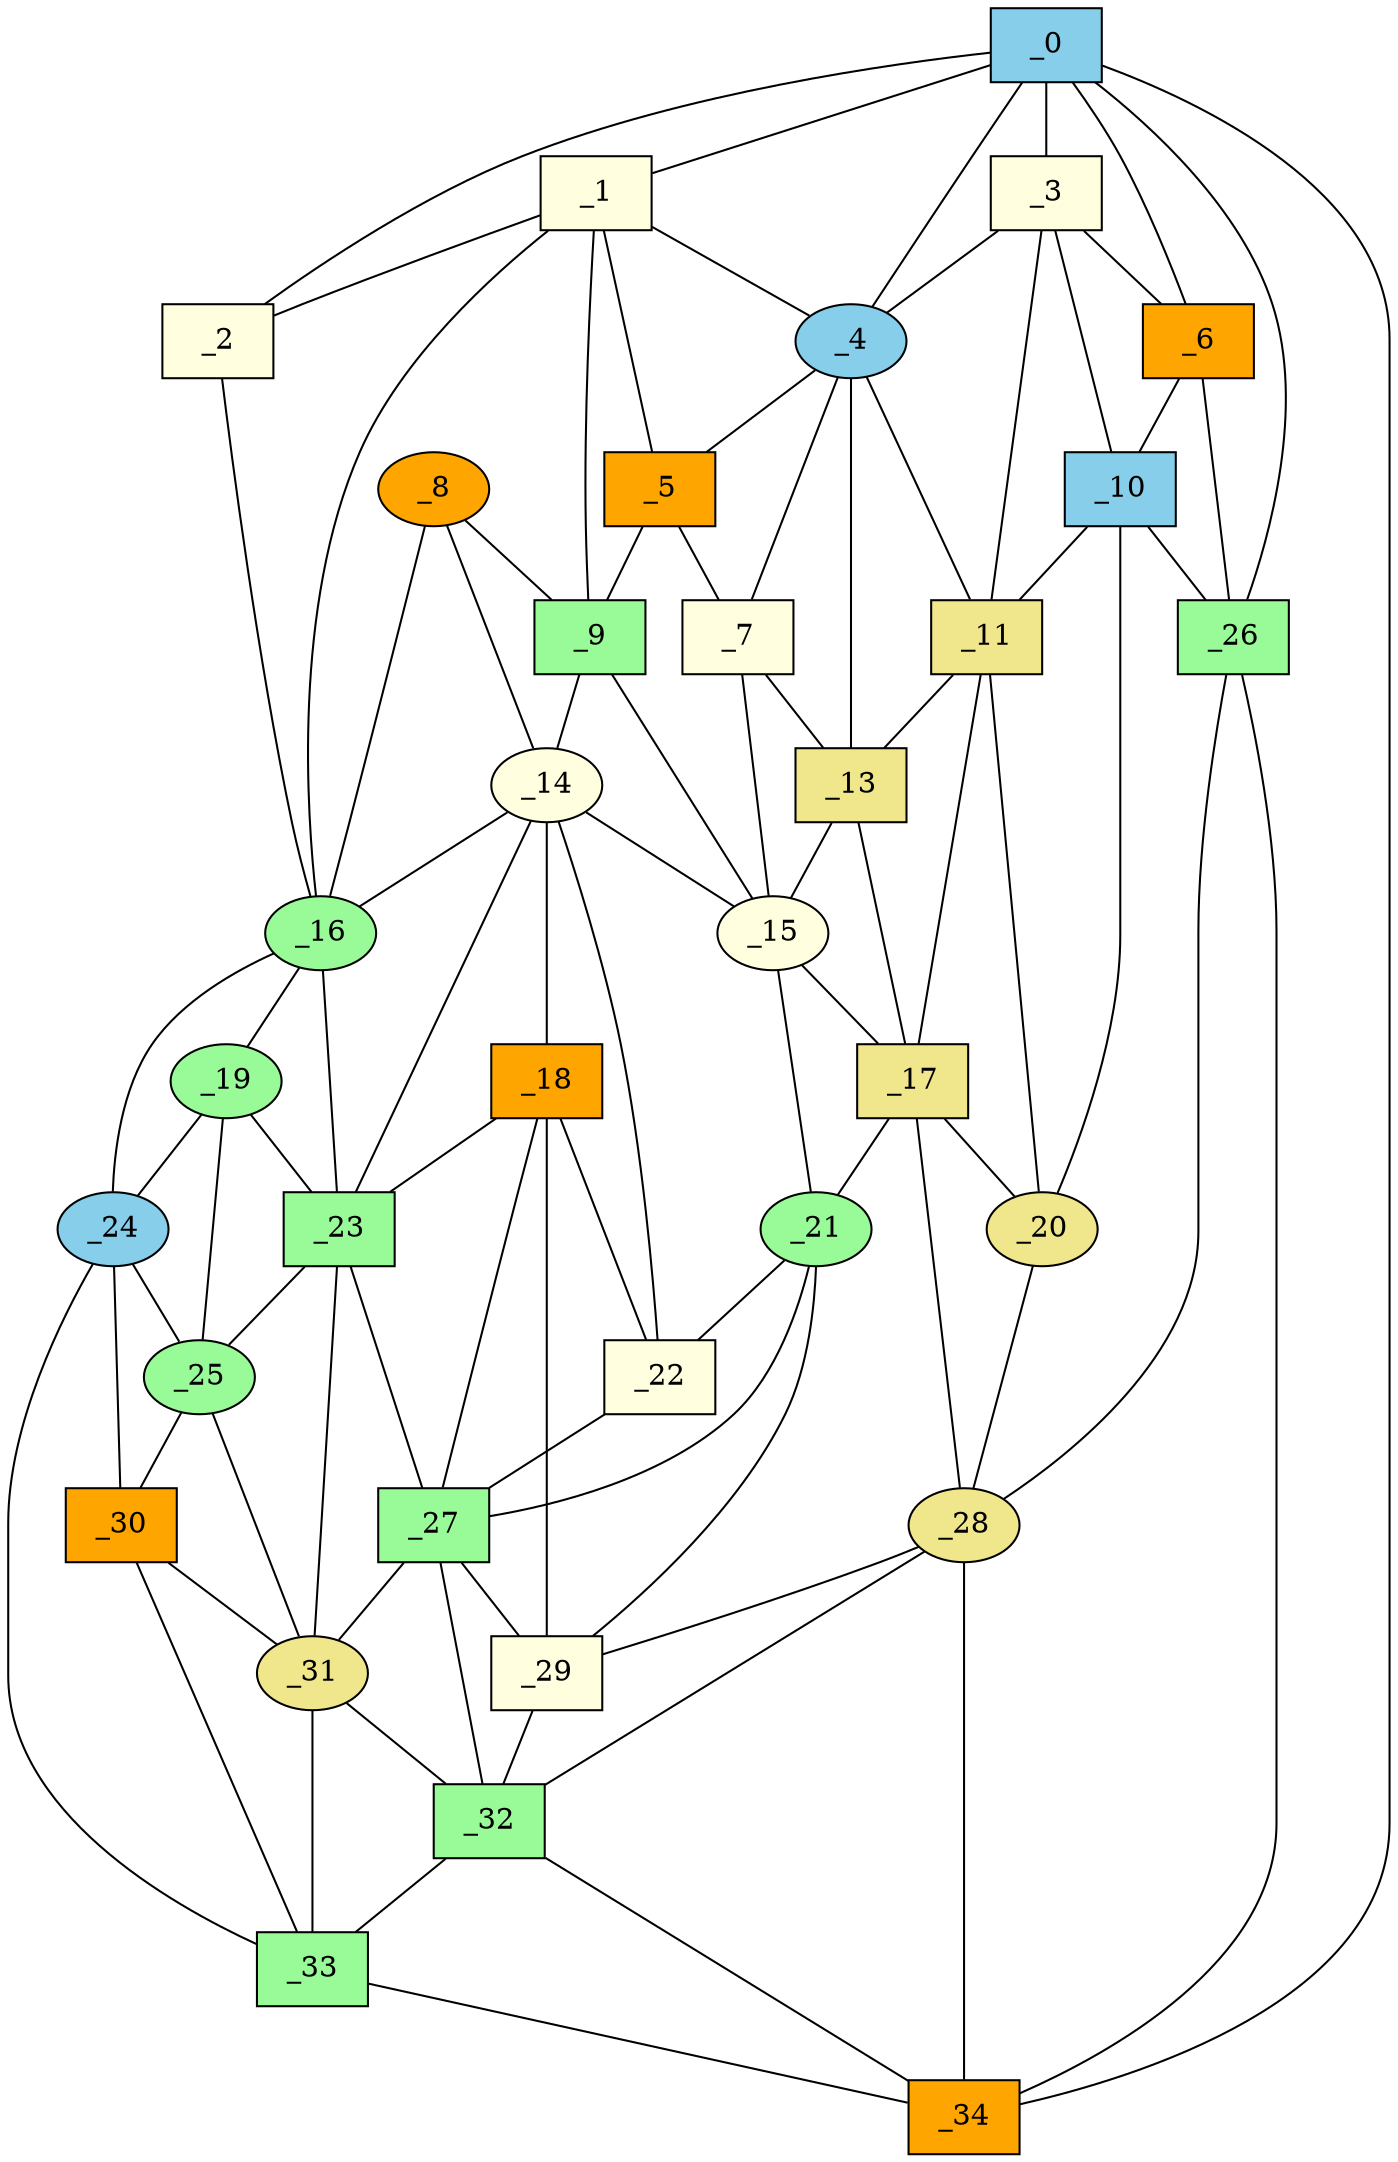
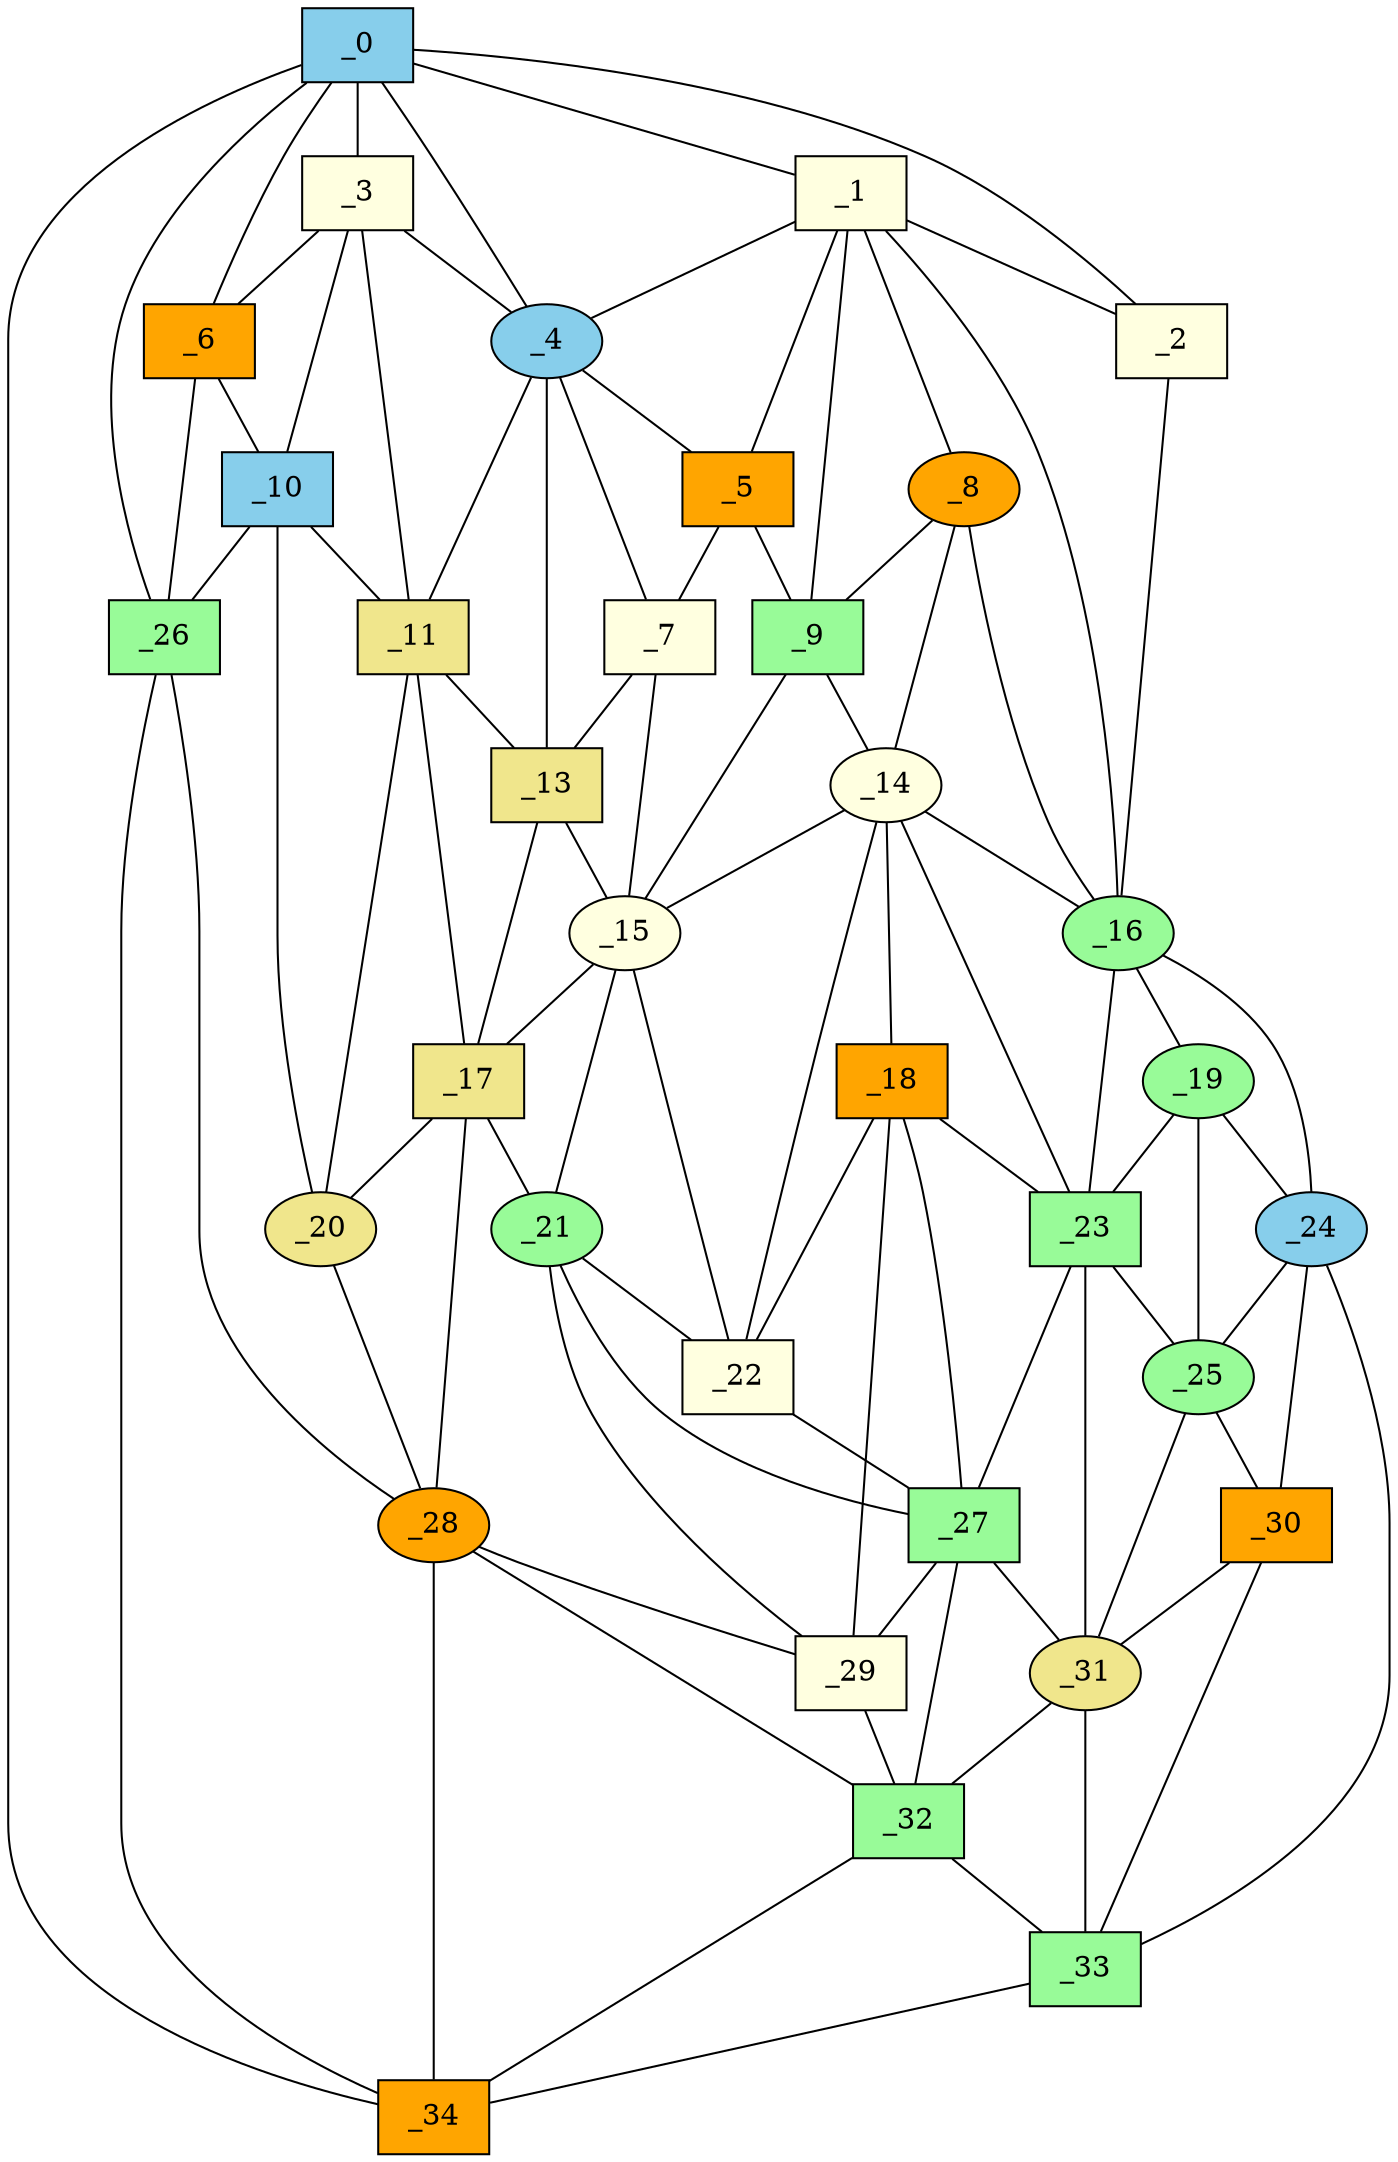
none -> (908, 342)
none -> (681, 1155)
(964, 1525) -> (434, 1525)
